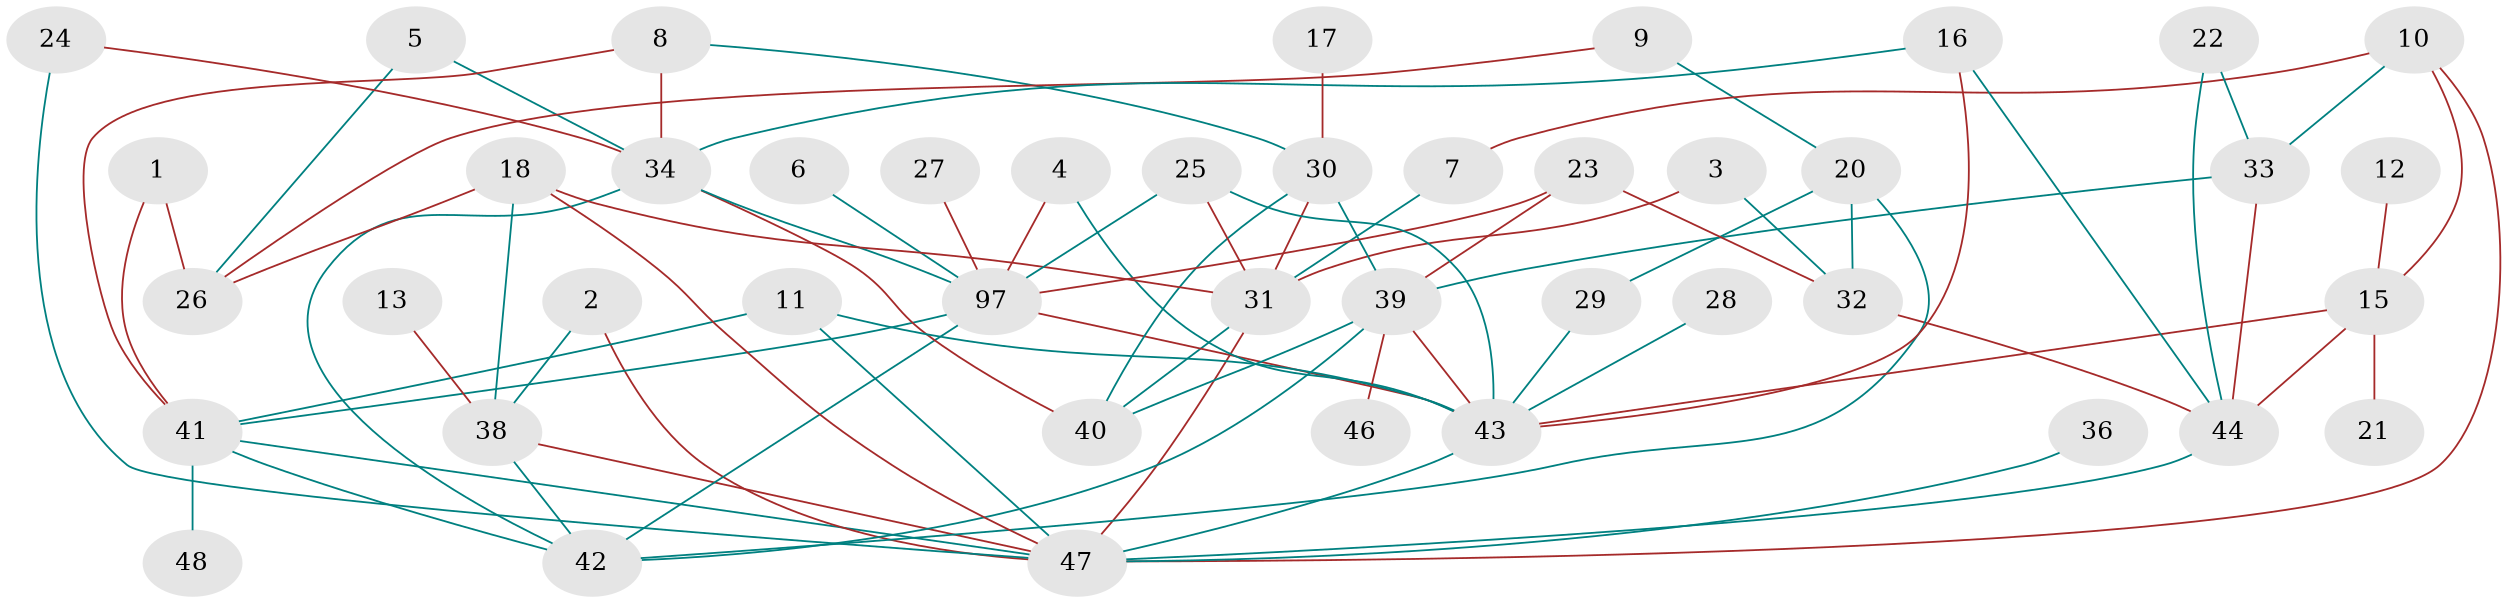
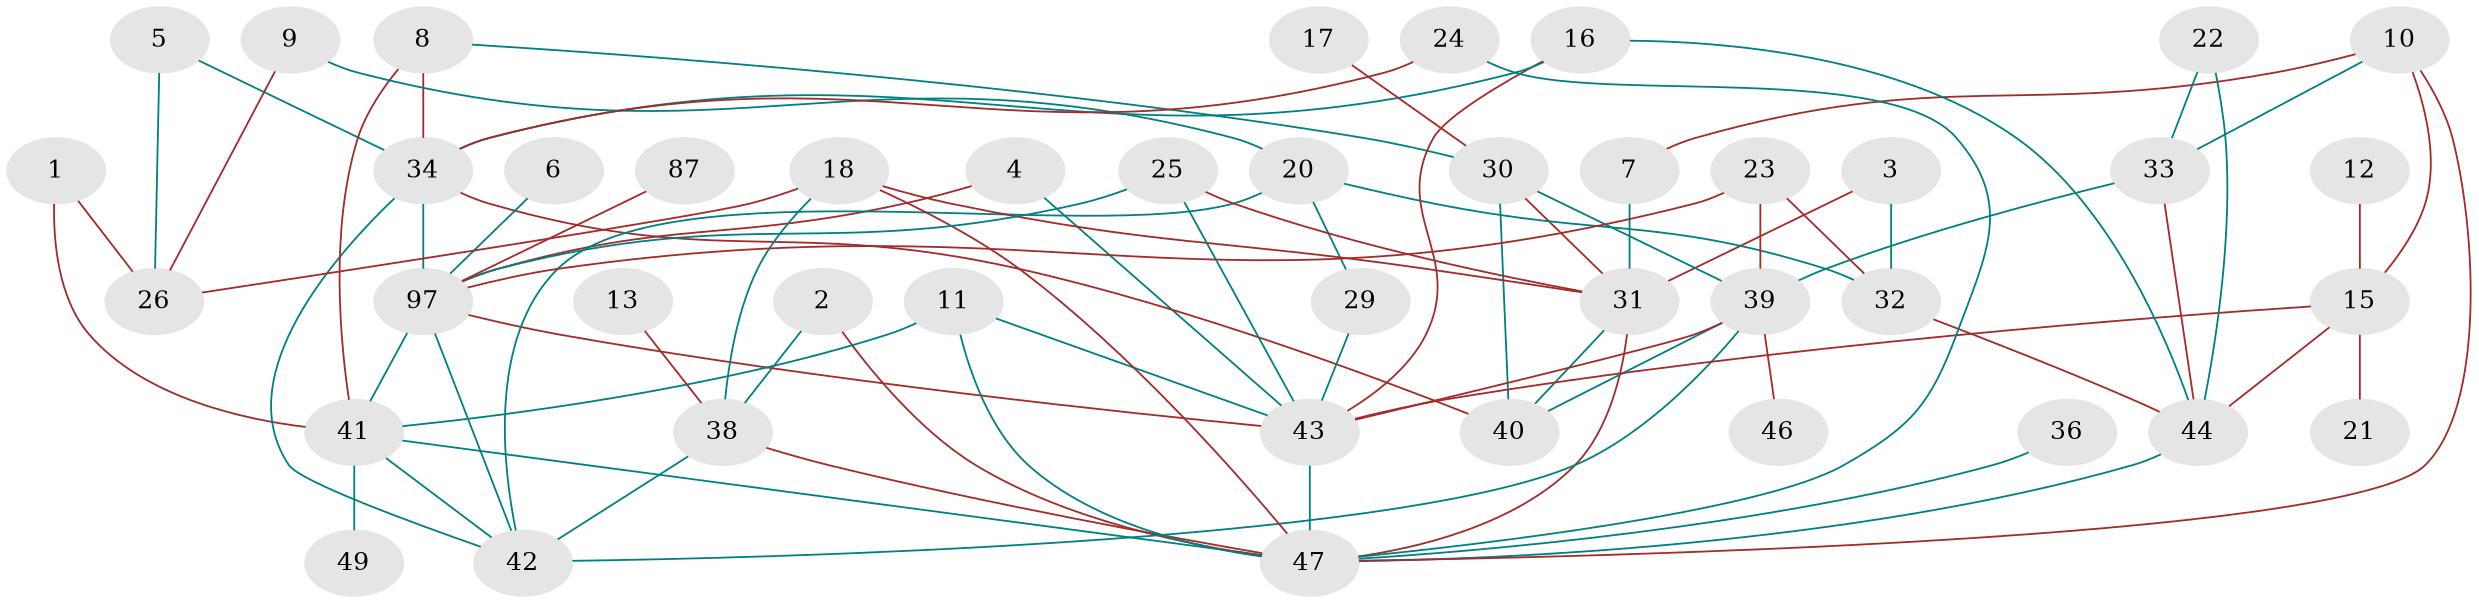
(930, 171) -> (685, 171)
(1722, 302) -> none
(193, 563) -> (354, 563)
